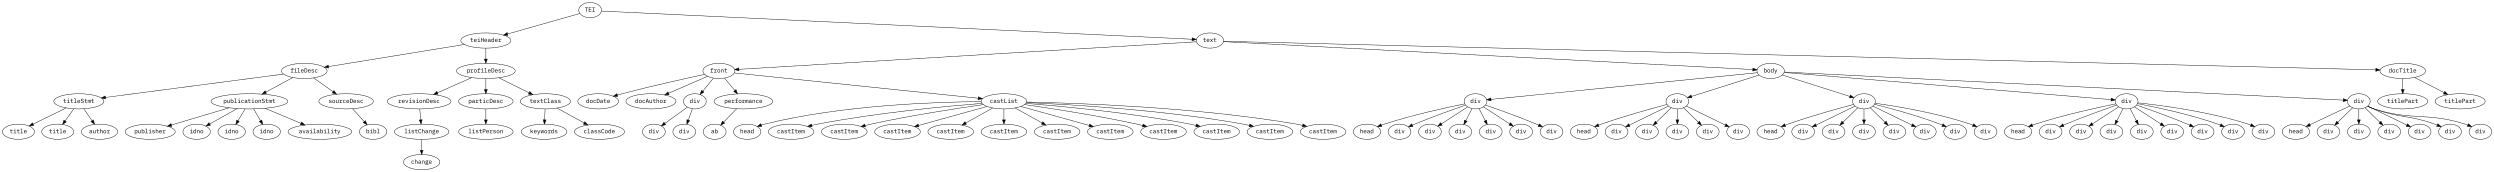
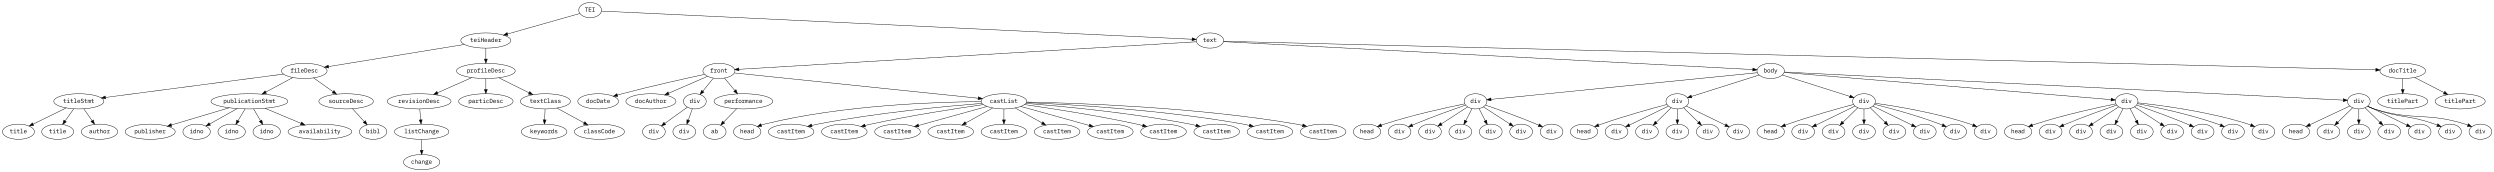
(486, 132) -> none
